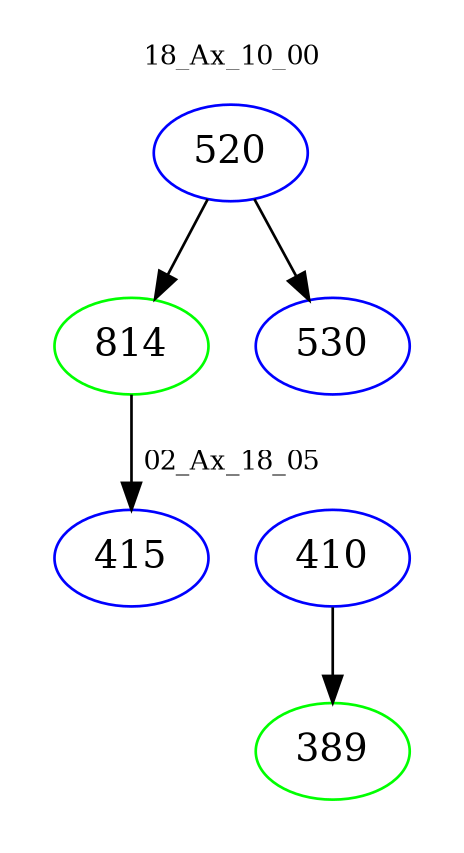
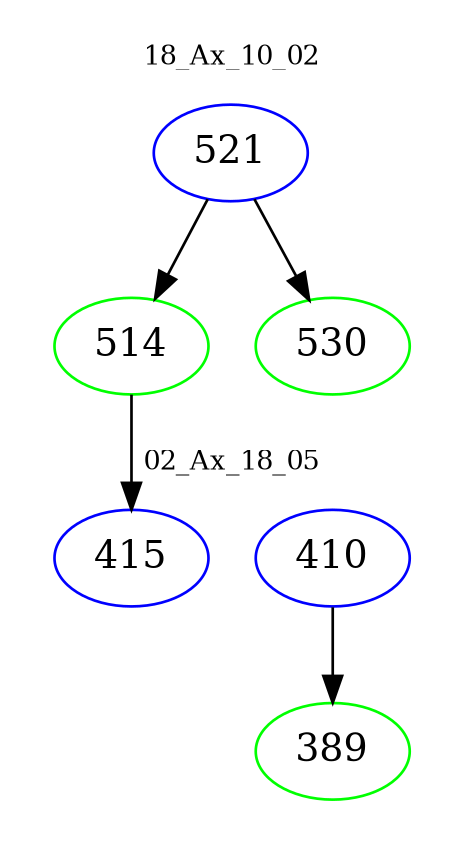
(232, 58) -> (232, 58)
(231, 153) -> (231, 153)
(131, 346) -> (131, 346)
(333, 346) -> (333, 346)
